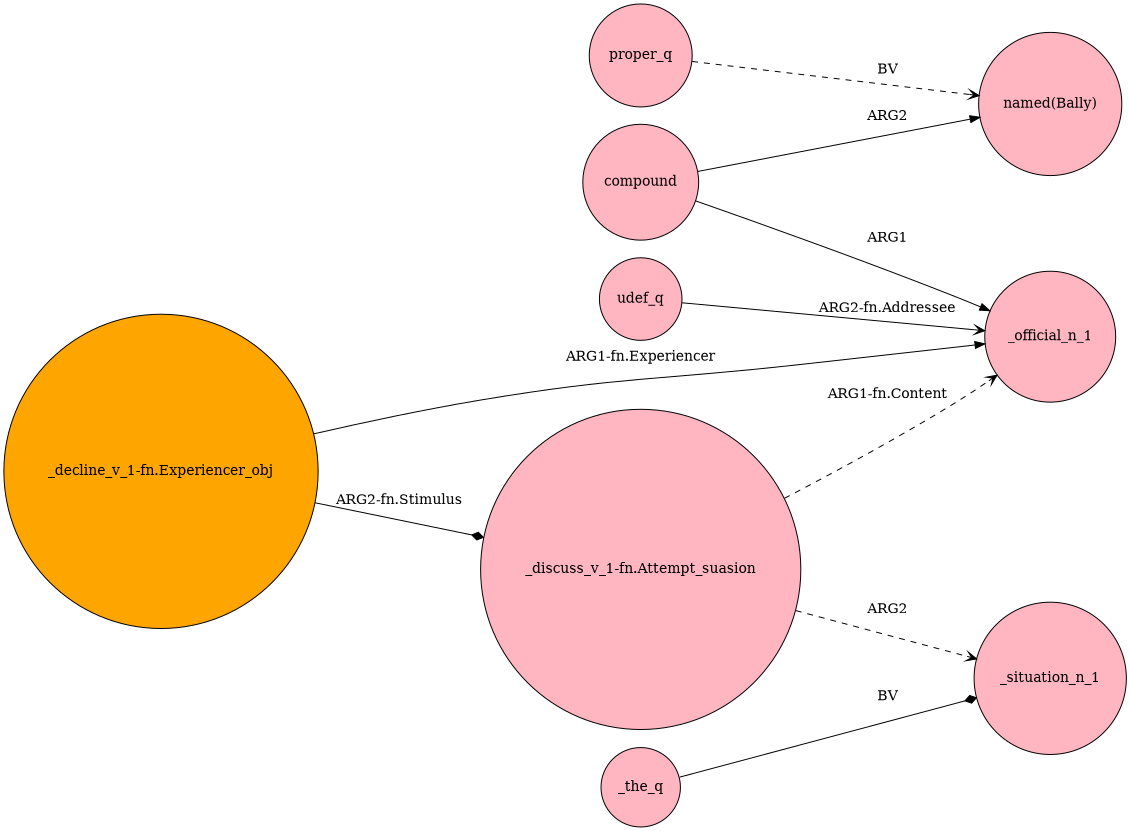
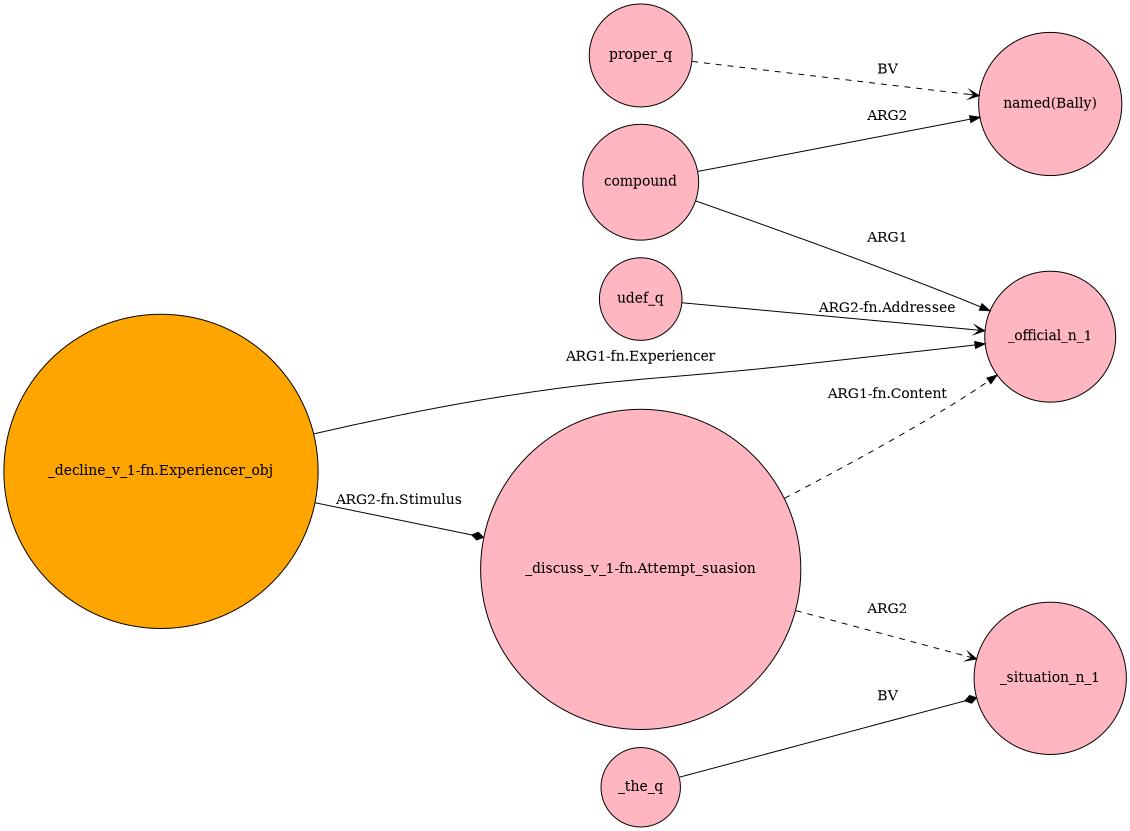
(888, 442) -> (888, 442)
